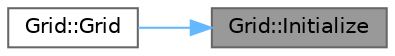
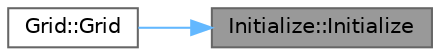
(299, 28) -> (322, 28)
